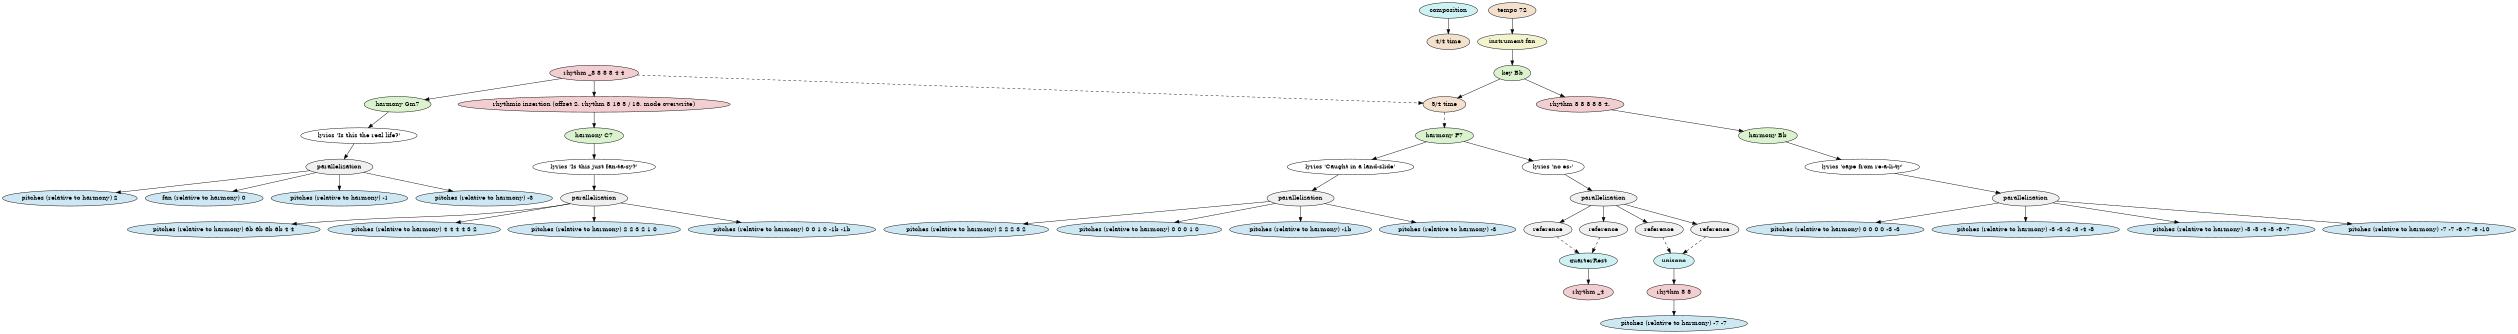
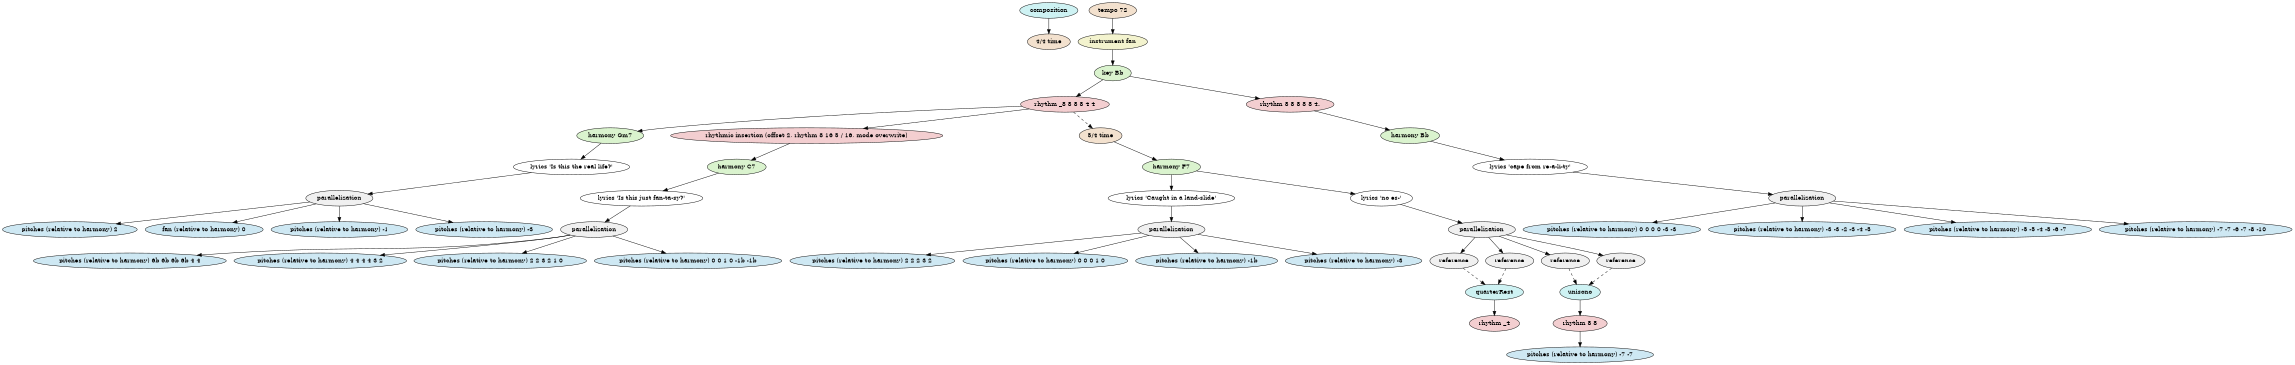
(1481, 88) -> (1091, 87)
(1444, 118) -> (1133, 150)
